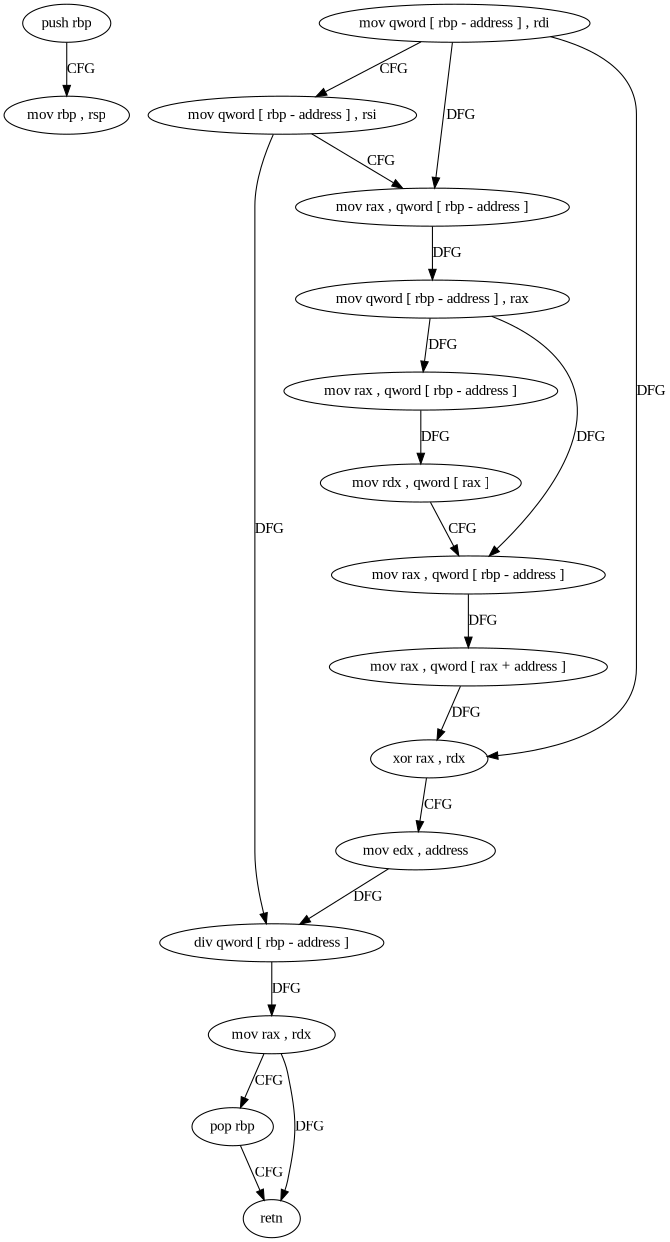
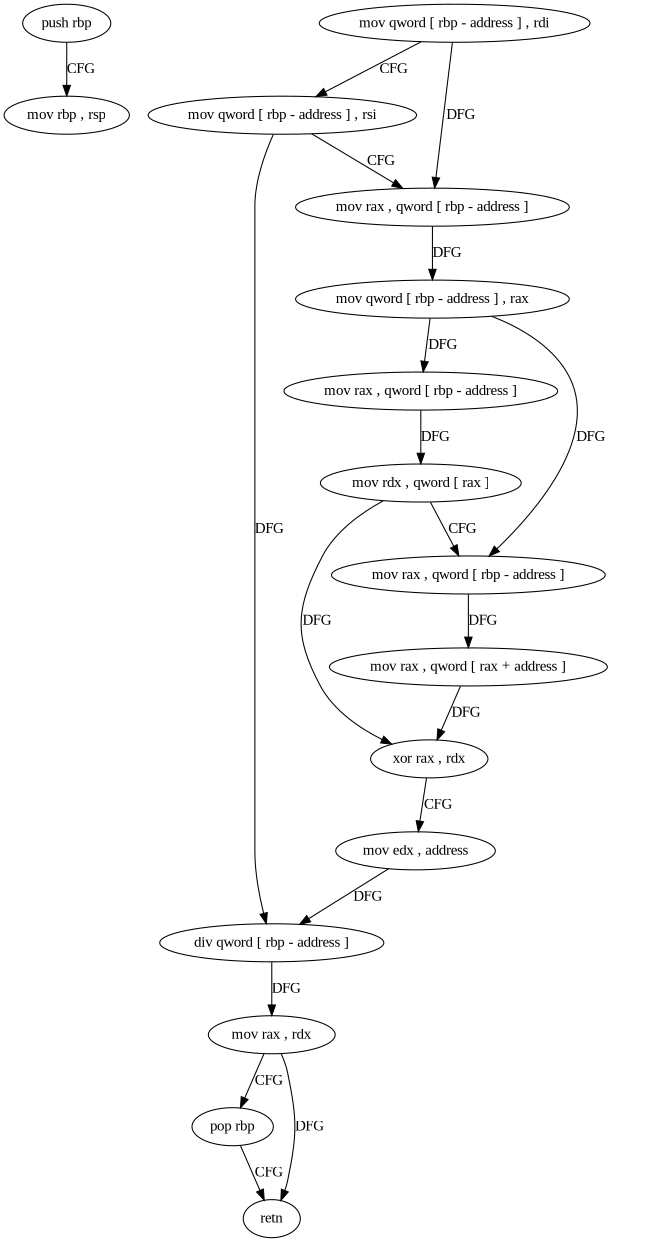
(636, 418) -> (301, 621)
